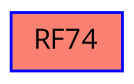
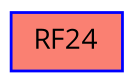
(67, 42) -> (67, 42)
